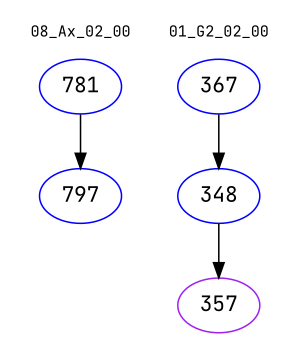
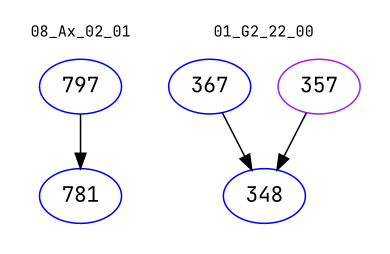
(81, 33) -> (81, 33)
(220, 33) -> (264, 33)
(81, 134) -> (81, 134)
(219, 243) -> (295, 134)
